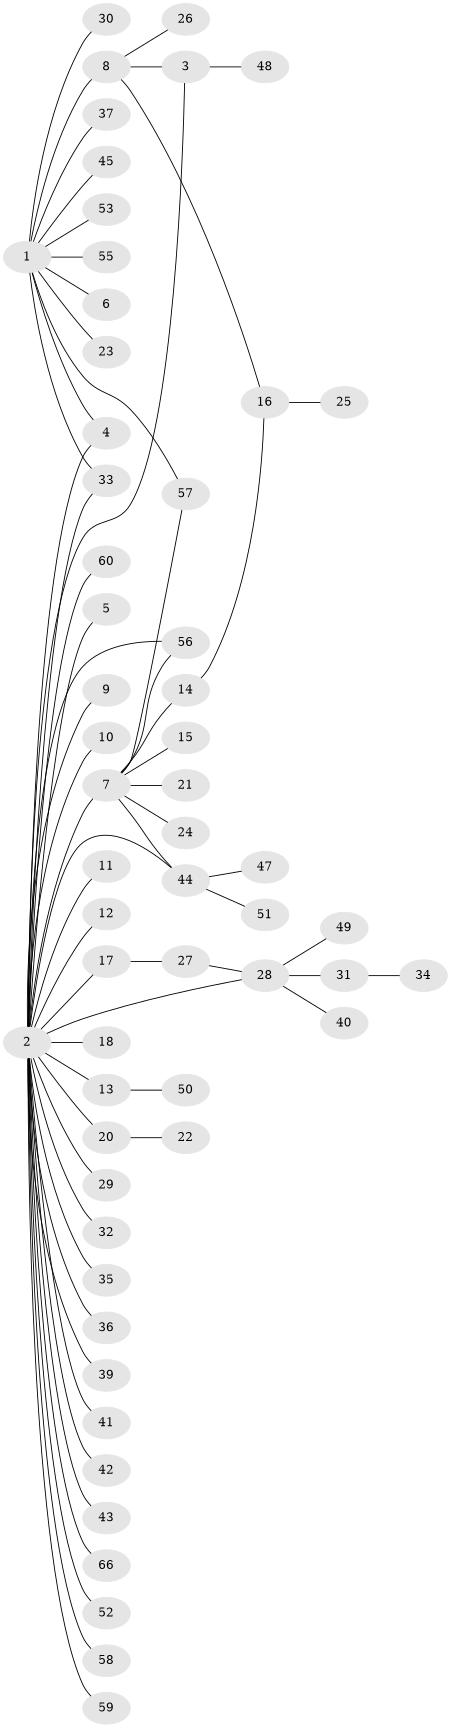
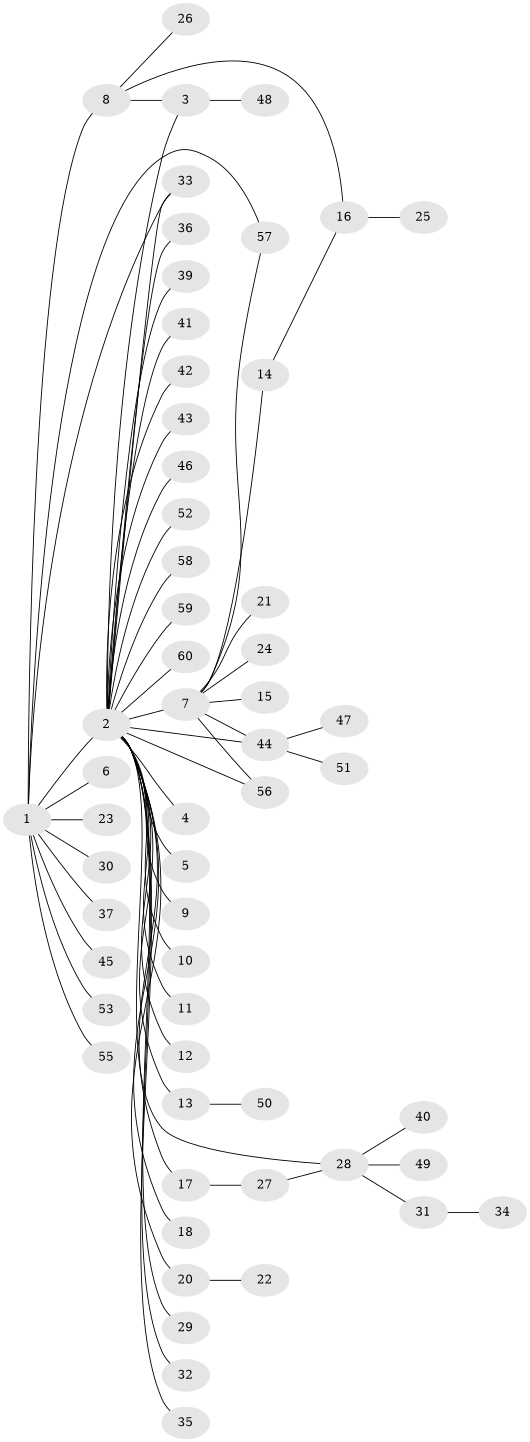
(57, 349) -> (64, 771)
(107, 1566) -> (186, 467)
